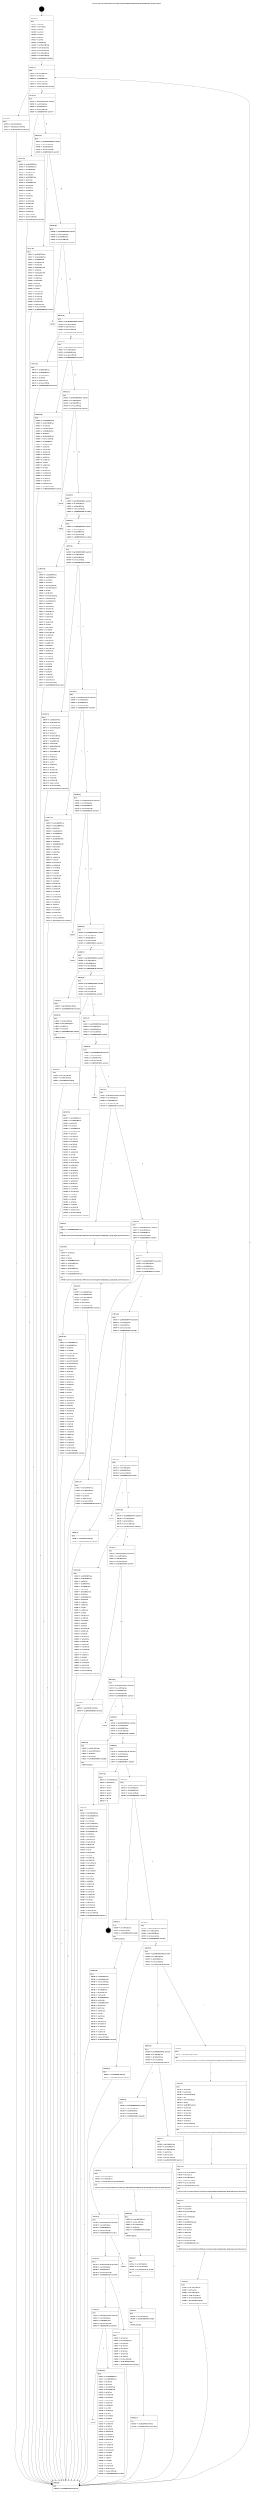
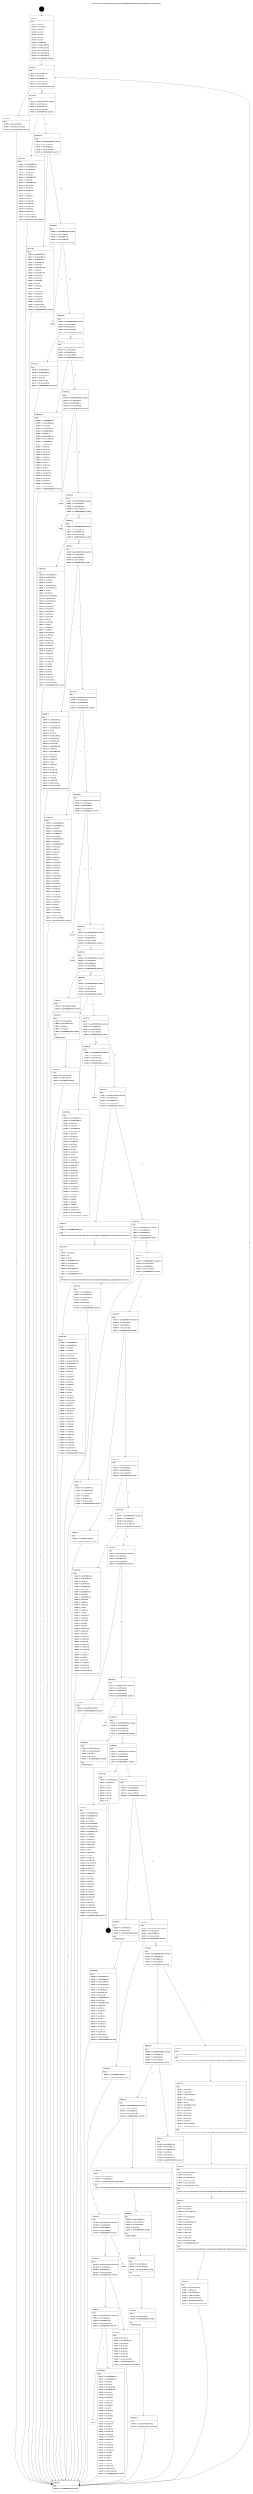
(104, 1076) -> (114, 1061)
